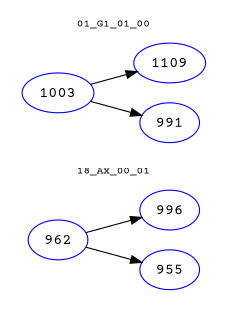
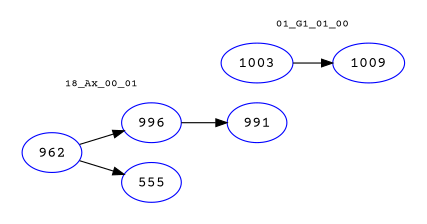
(170, 63) -> (369, 63)
(111, 107) -> (199, 123)
(170, 270) -> (151, 182)
